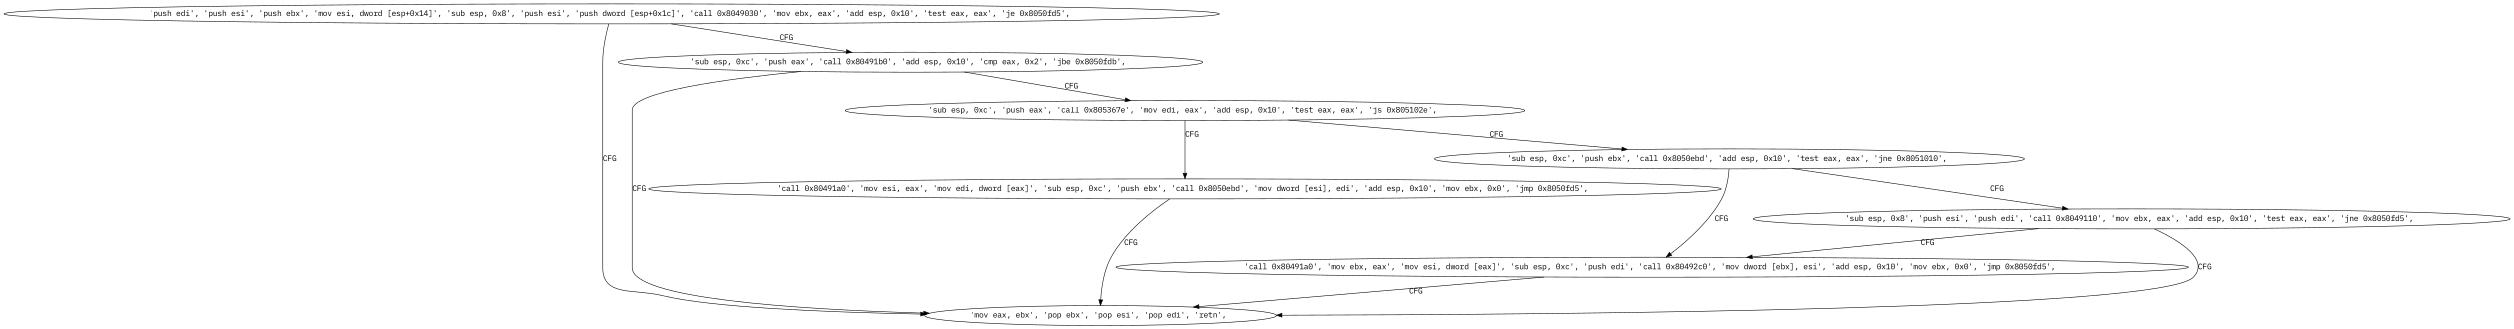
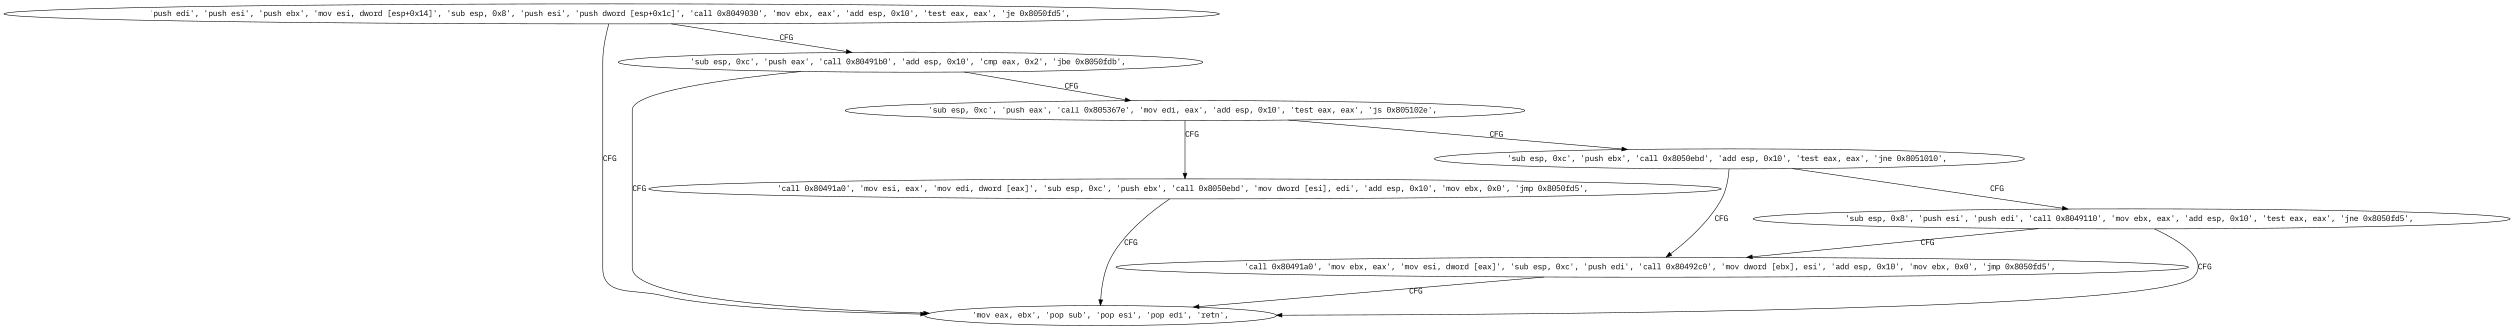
(1101, 316) -> (1101, 316)
